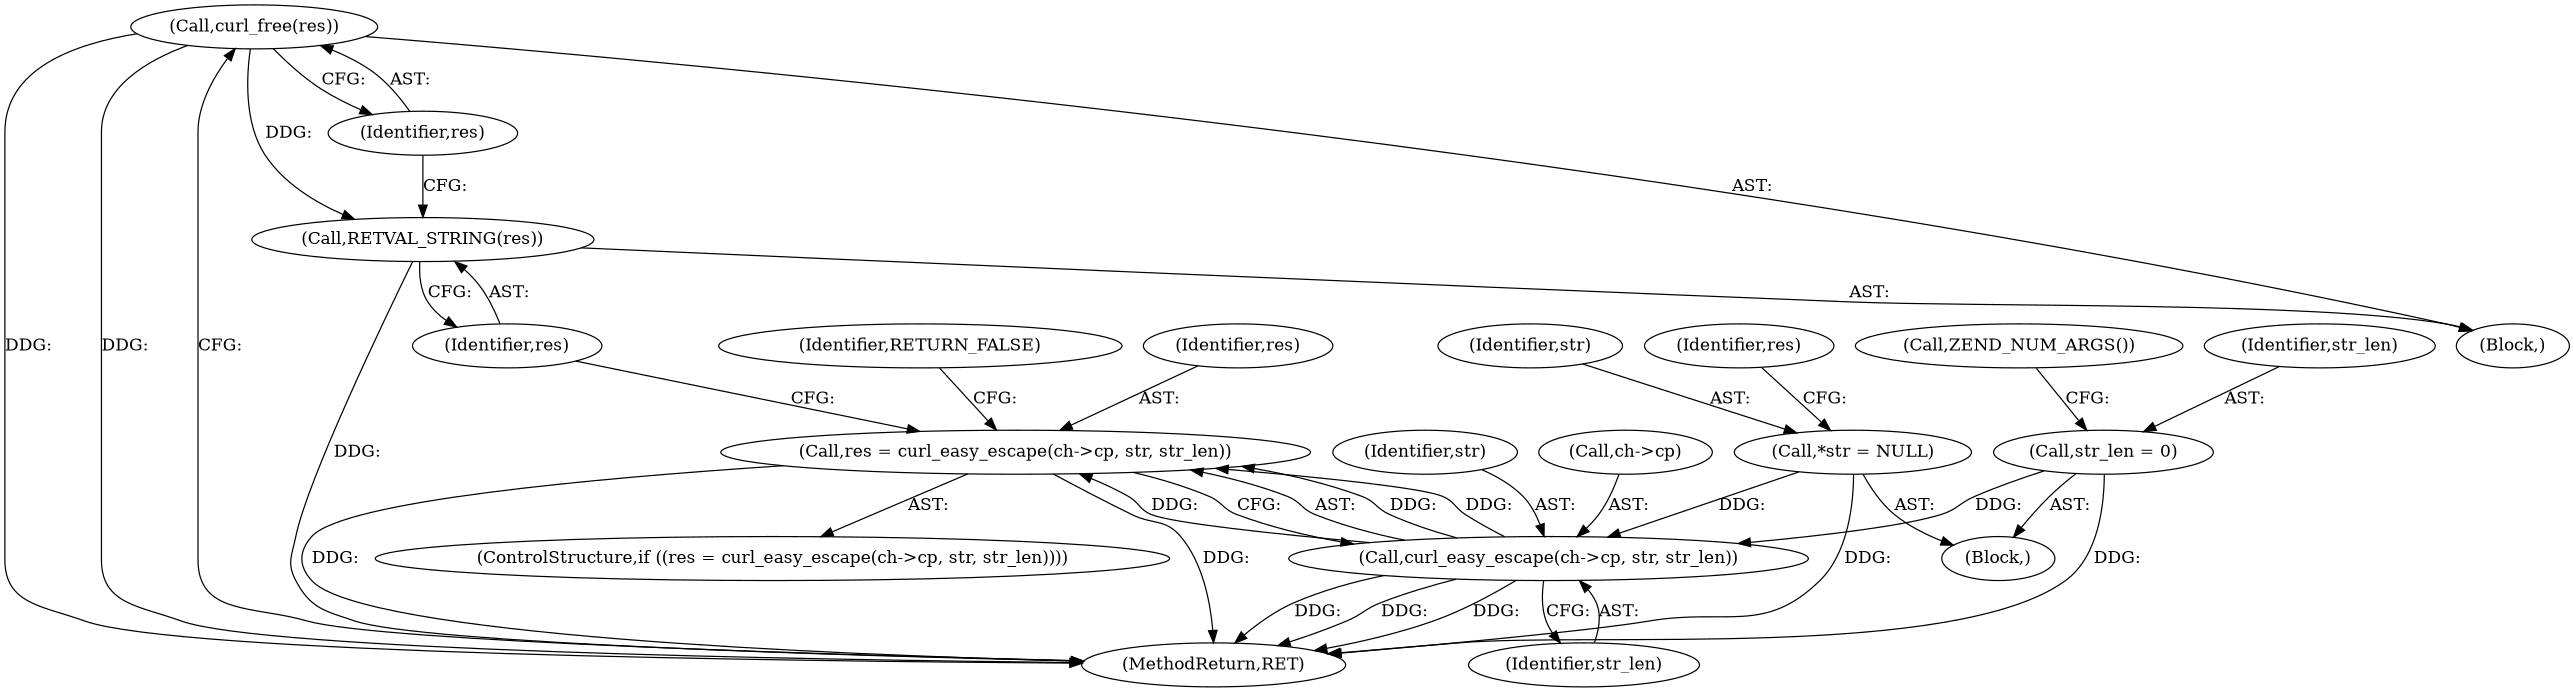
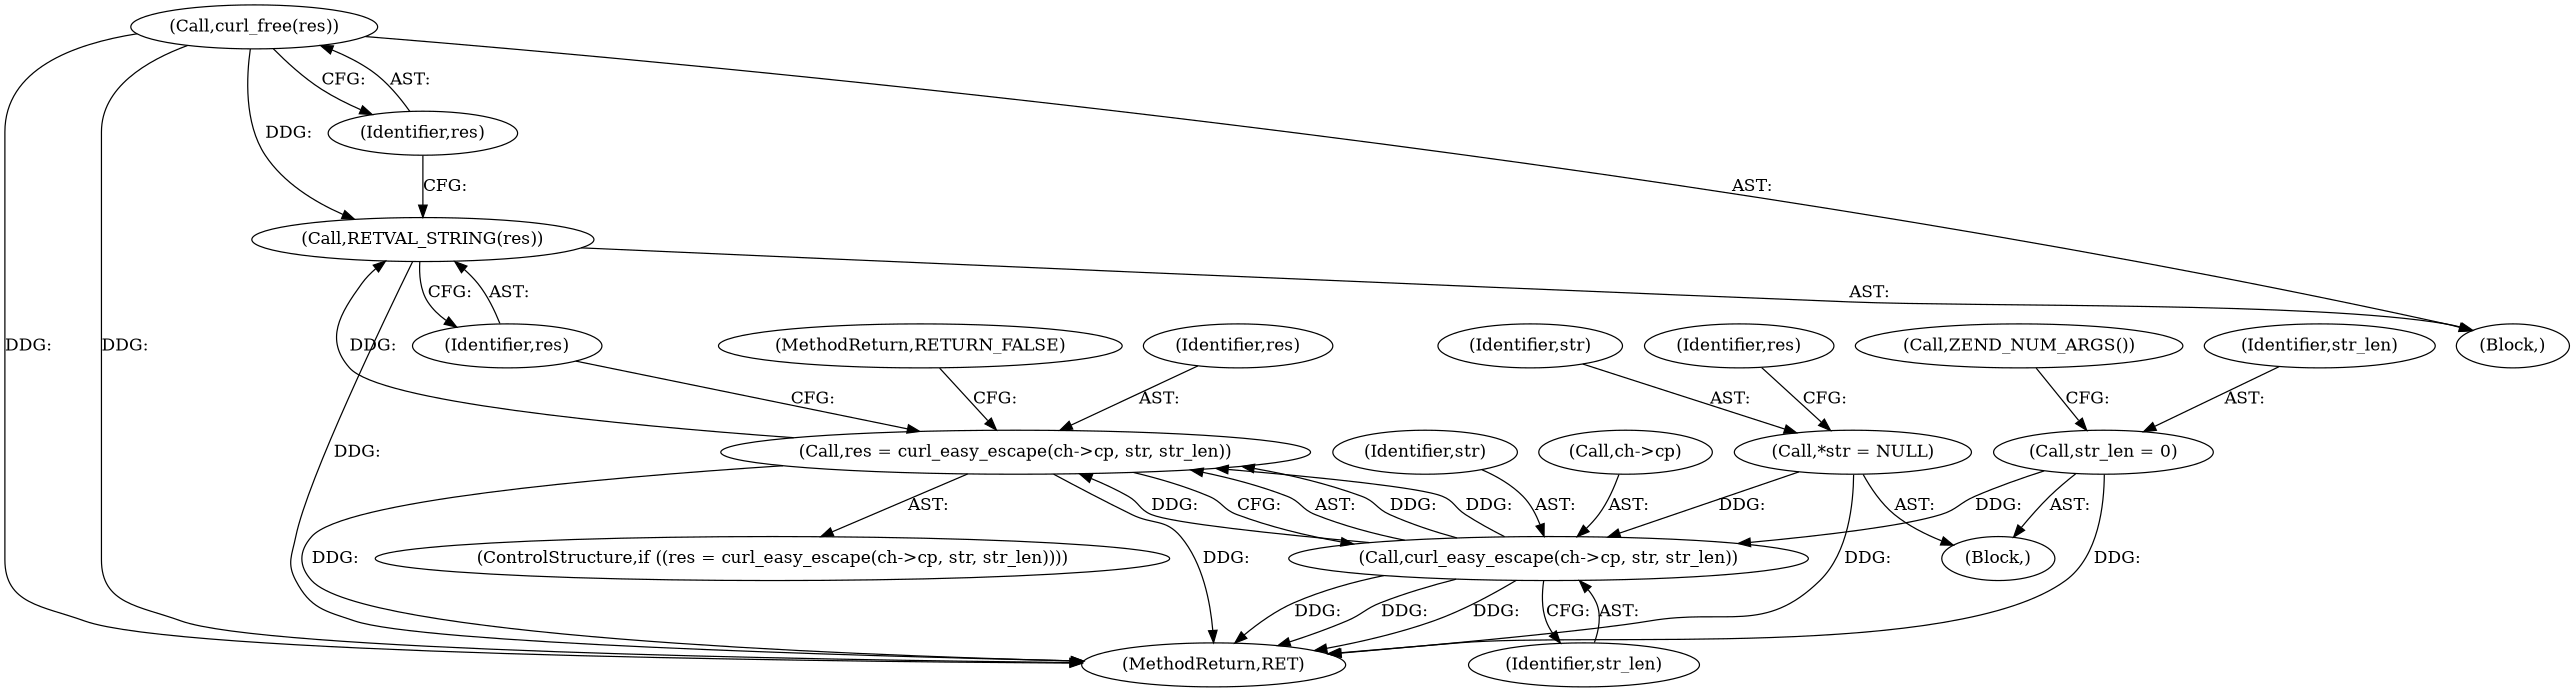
(920, 346) -> (920, 346)
none -> (512, 410)
(337, 626) -> none
